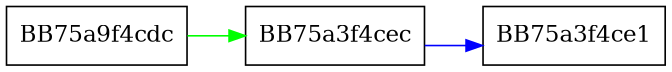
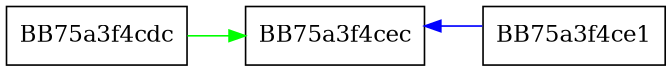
(97, 36) -> (97, 36)
(445, 46) -> (462, 26)
